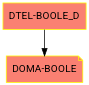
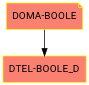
(45, 39) -> (45, 39)
